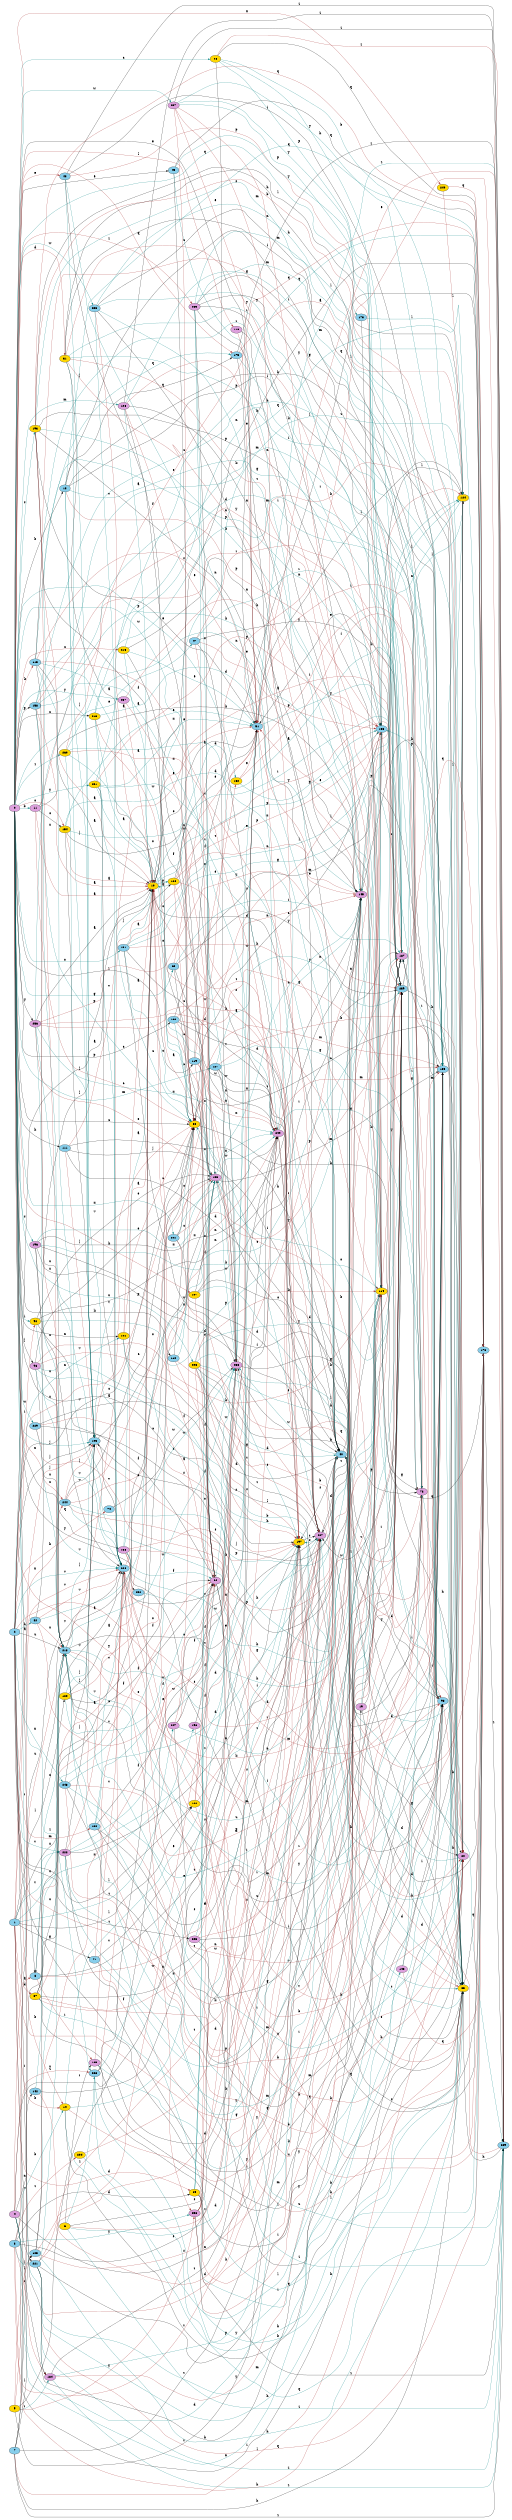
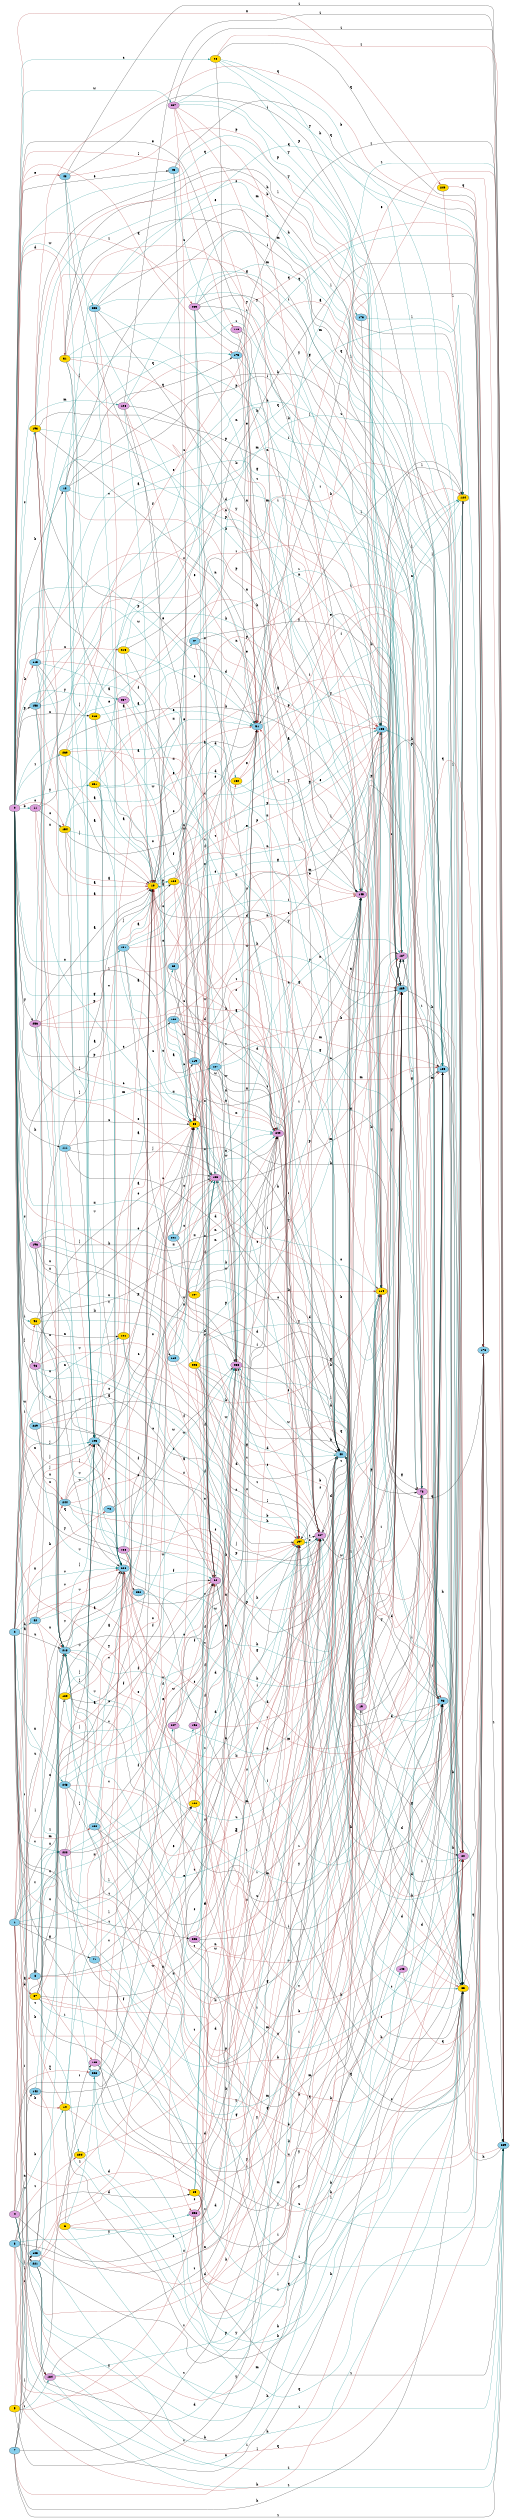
none -> (88, 1726)
(227, 1919) -> (227, 1919)
none -> (24, 1926)
